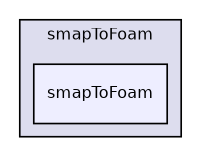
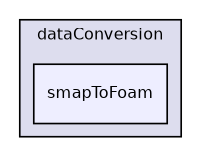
(100, 35) -> (100, 35)
